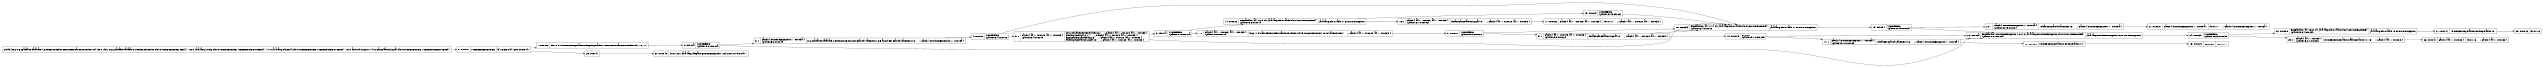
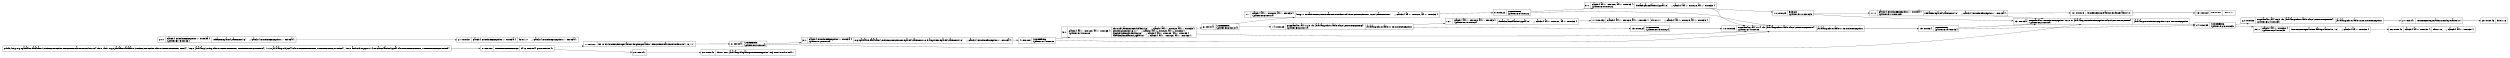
(1948, 27) -> (2076, 27)
